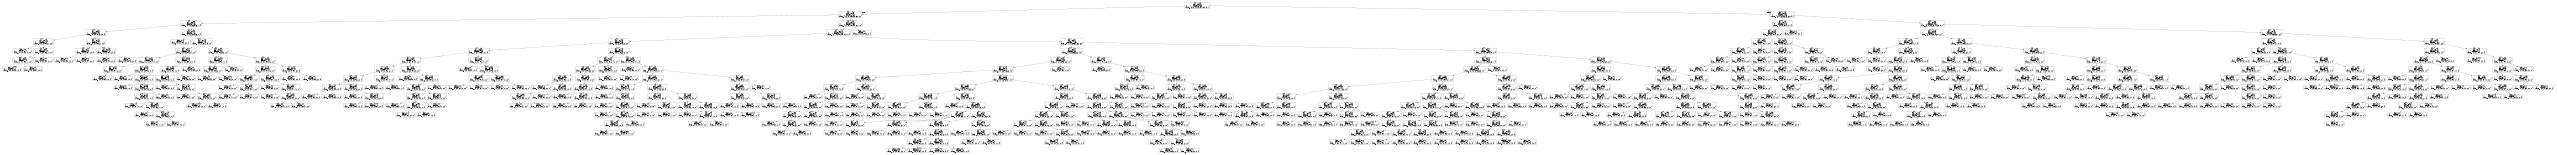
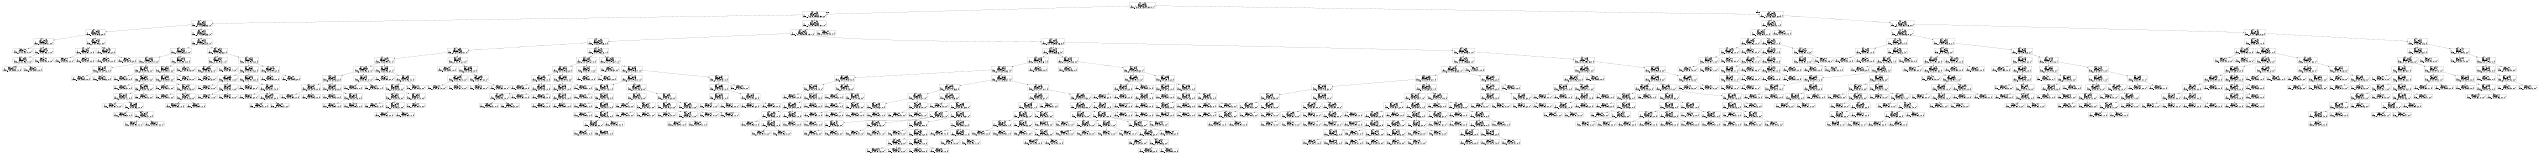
(180, 42) -> none
none -> (102, 78)
(228, 78) -> none
(2046, 78) -> none
(1464, 142) -> none
(1506, 142) -> (1490, 142)
